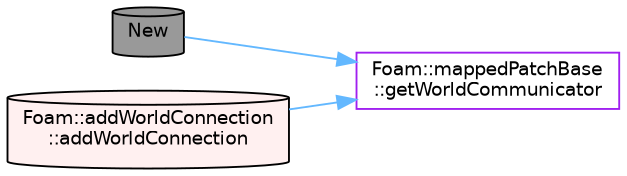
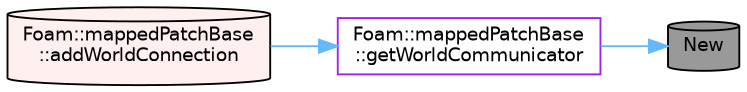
(261, 48) -> (625, 46)
(148, 130) -> (139, 46)
